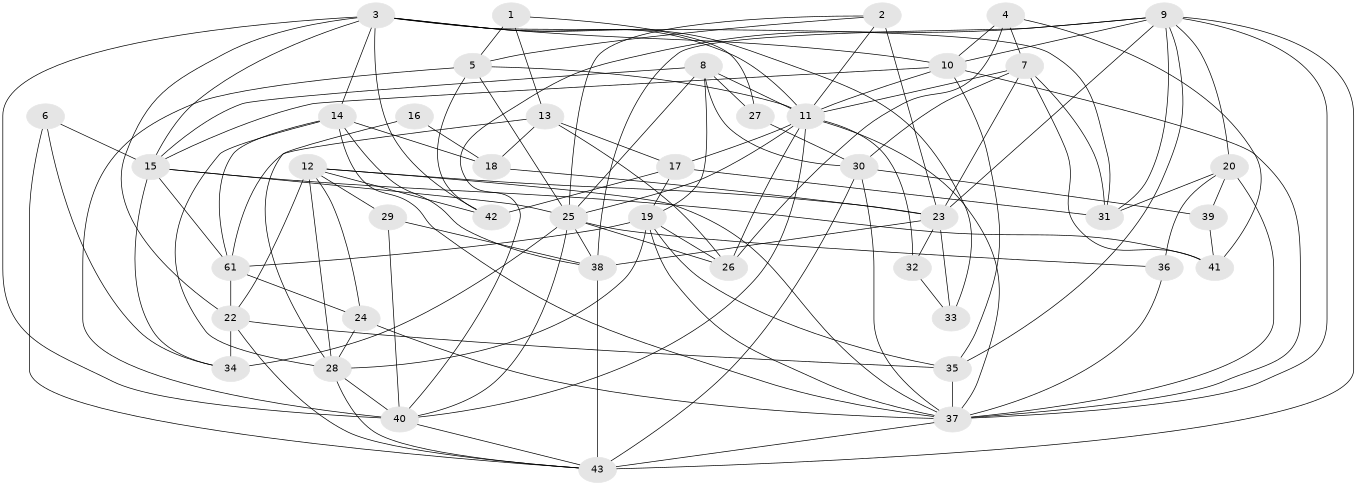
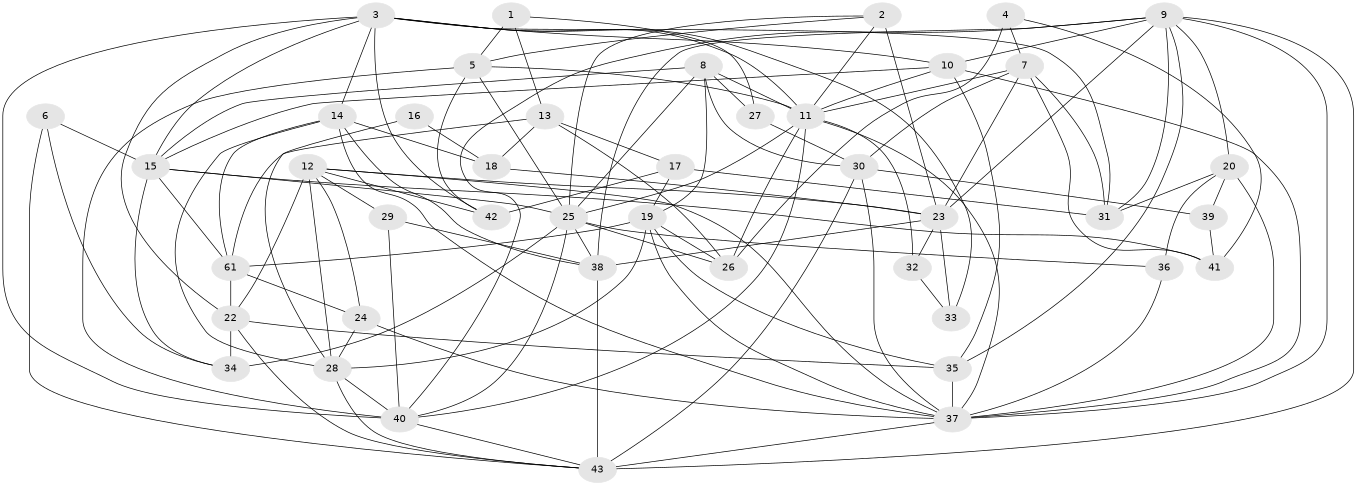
(973, 44) -> none
(742, 144) -> none
